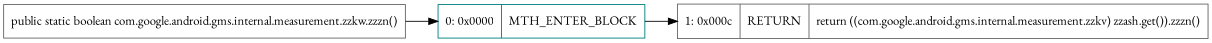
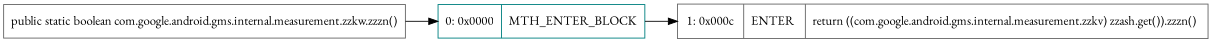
(775, 21) -> (773, 21)
